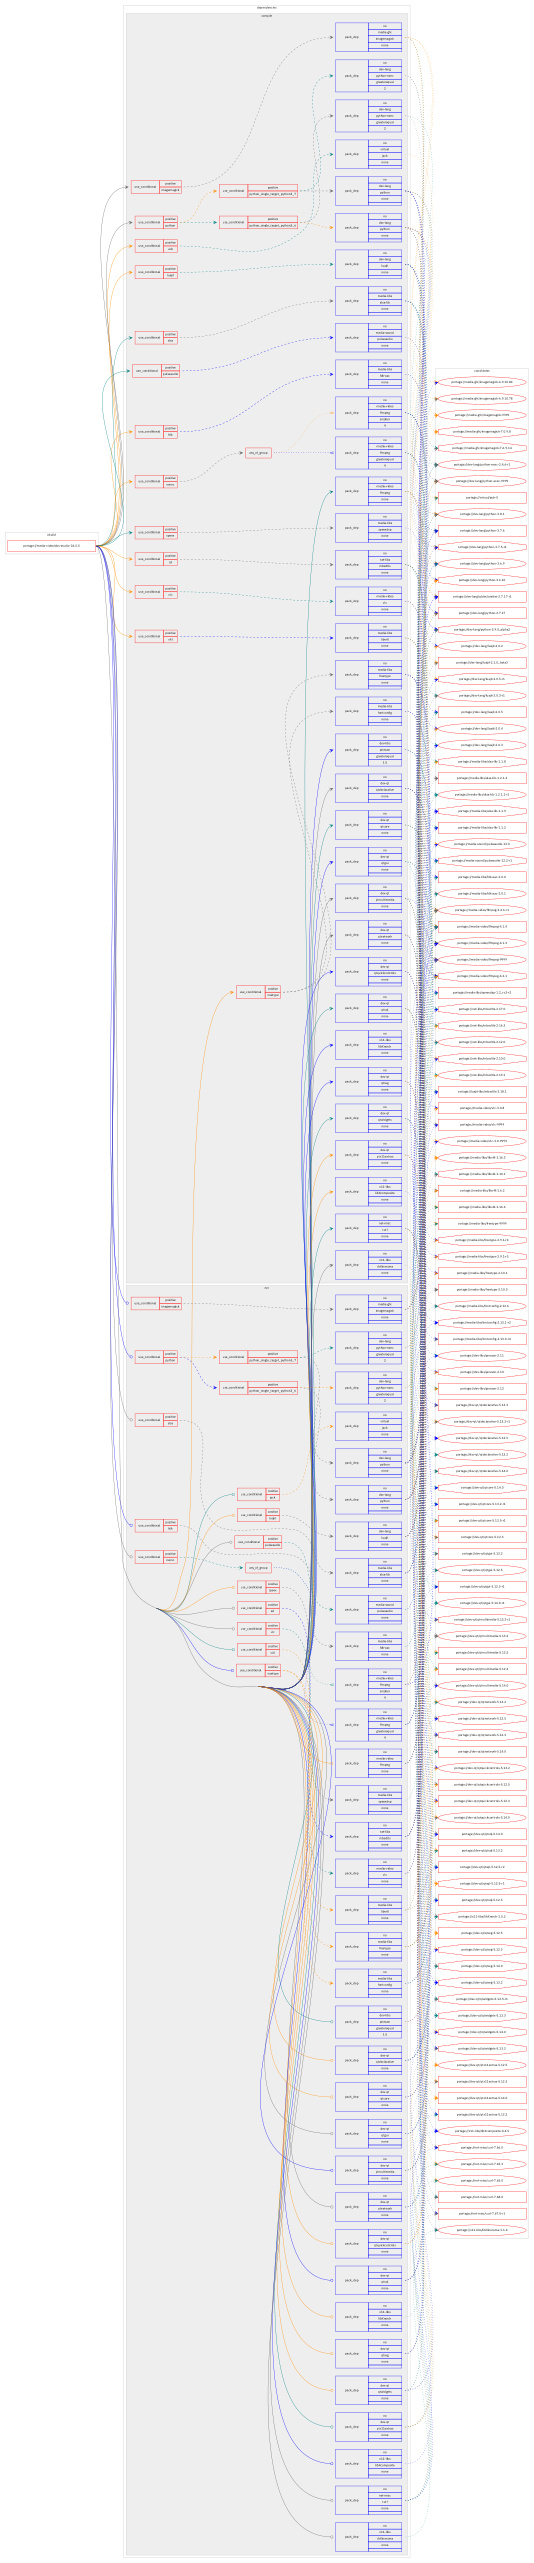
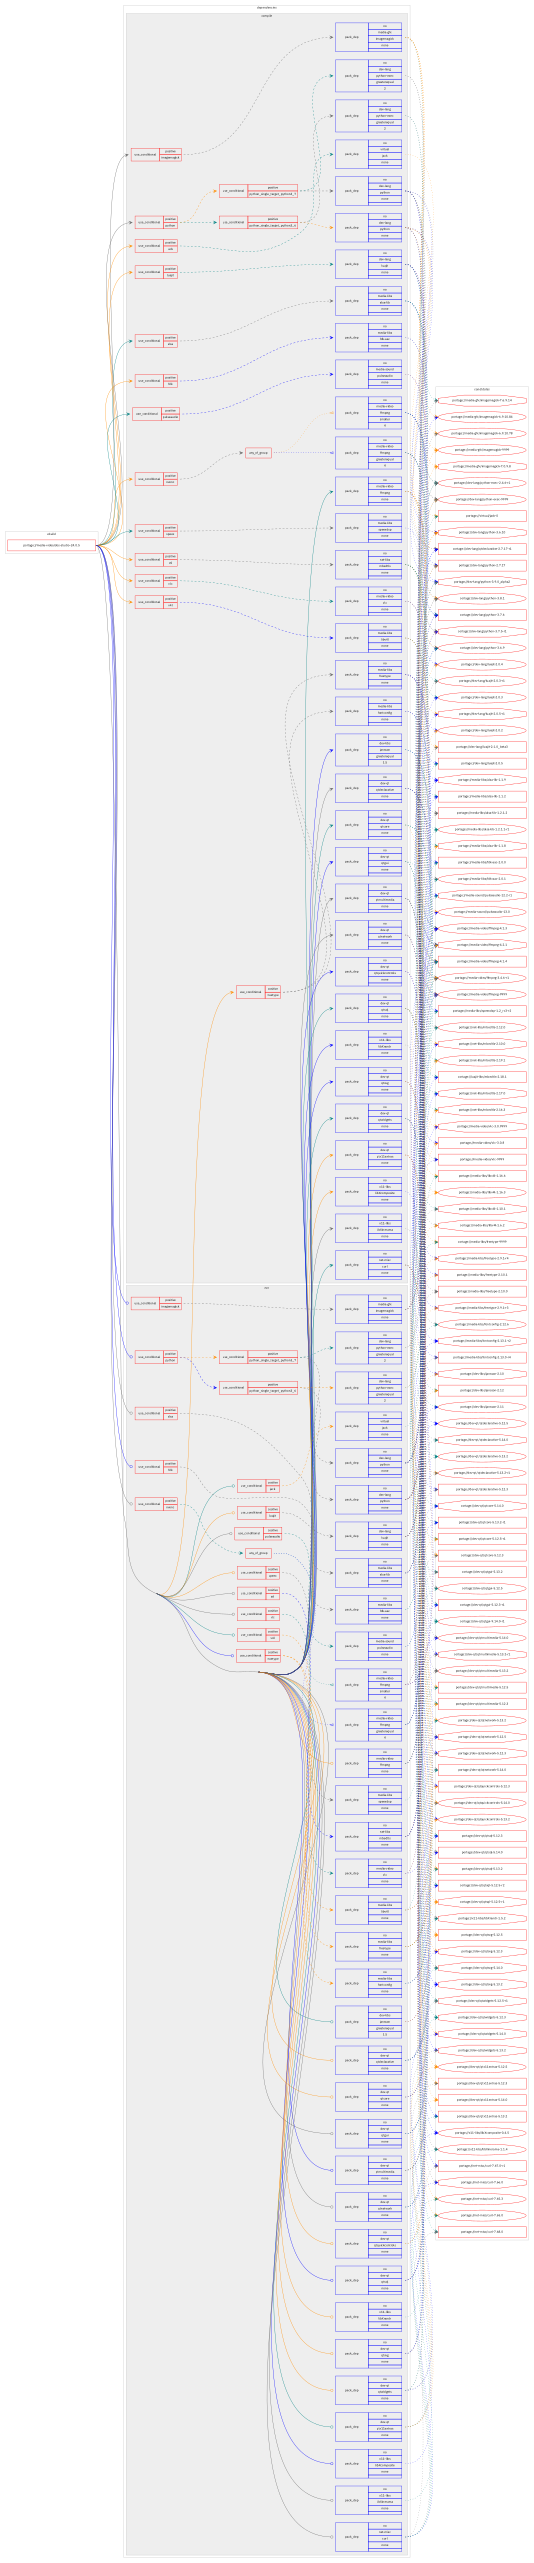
(482, 1141) -> (482, 1127)
(482, 1191) -> (482, 1226)
(482, 1785) -> none
